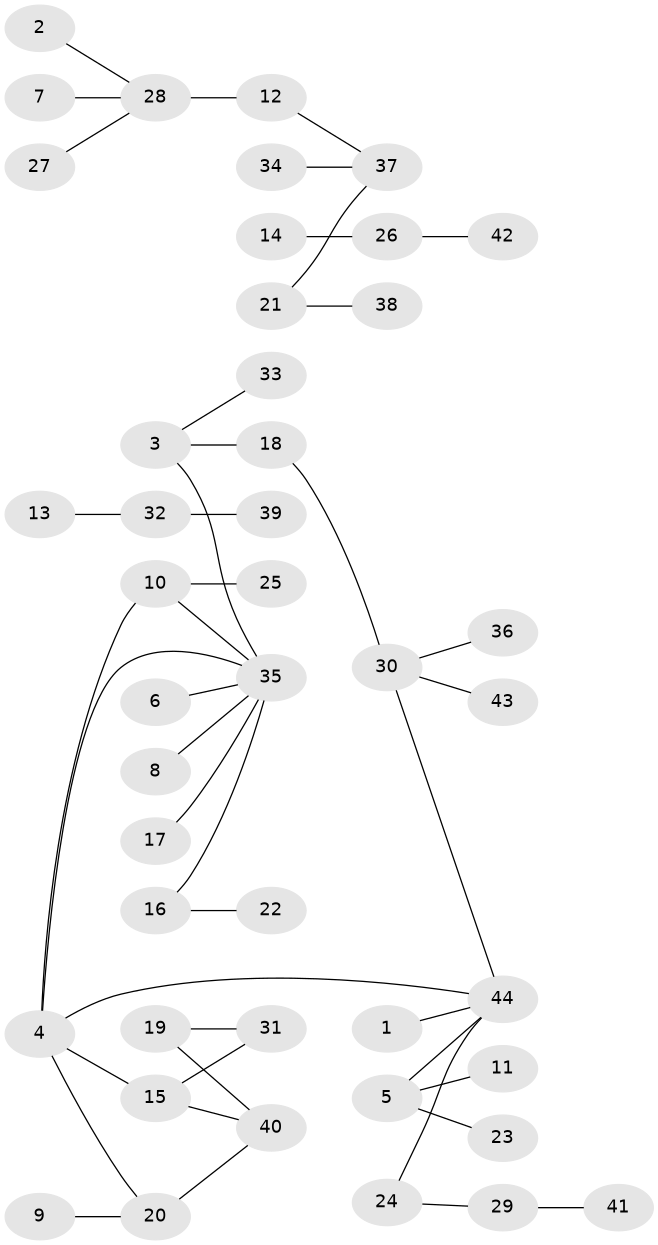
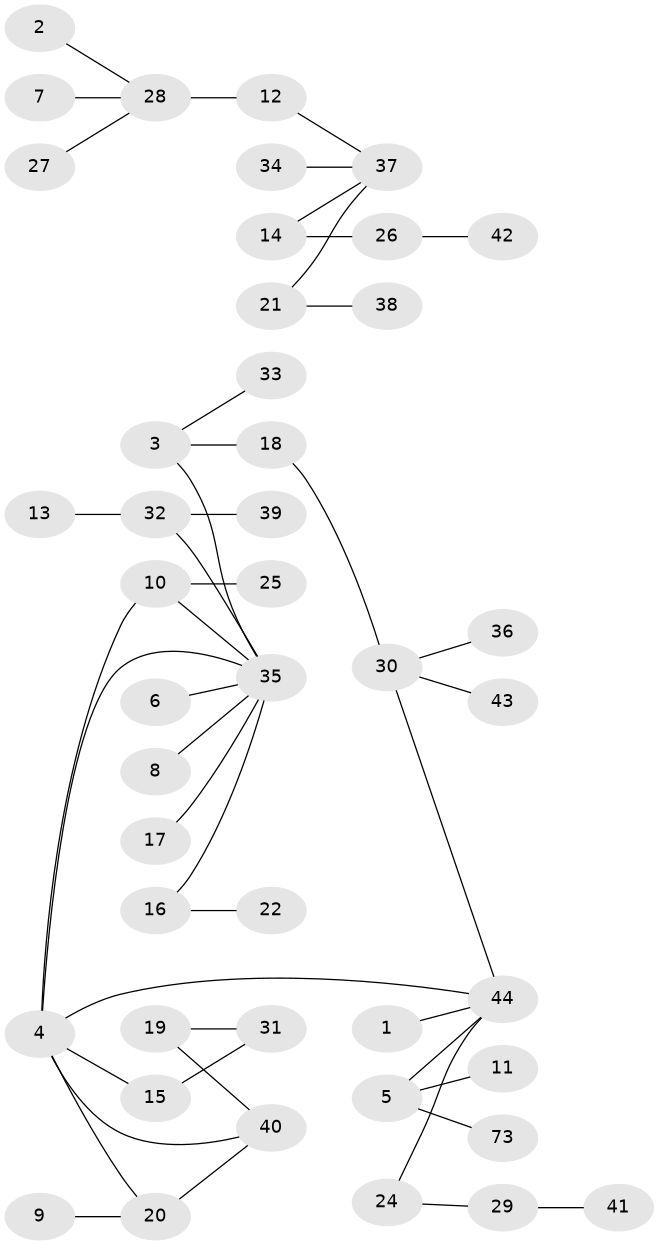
none -> (329, 202)
none -> (208, 574)
(214, 1113) -> (128, 1136)
(503, 1138) -> (503, 1138)
